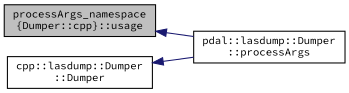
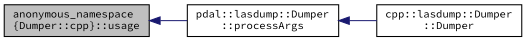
(80, 21) -> (77, 21)
(178, 59) -> (363, 21)
